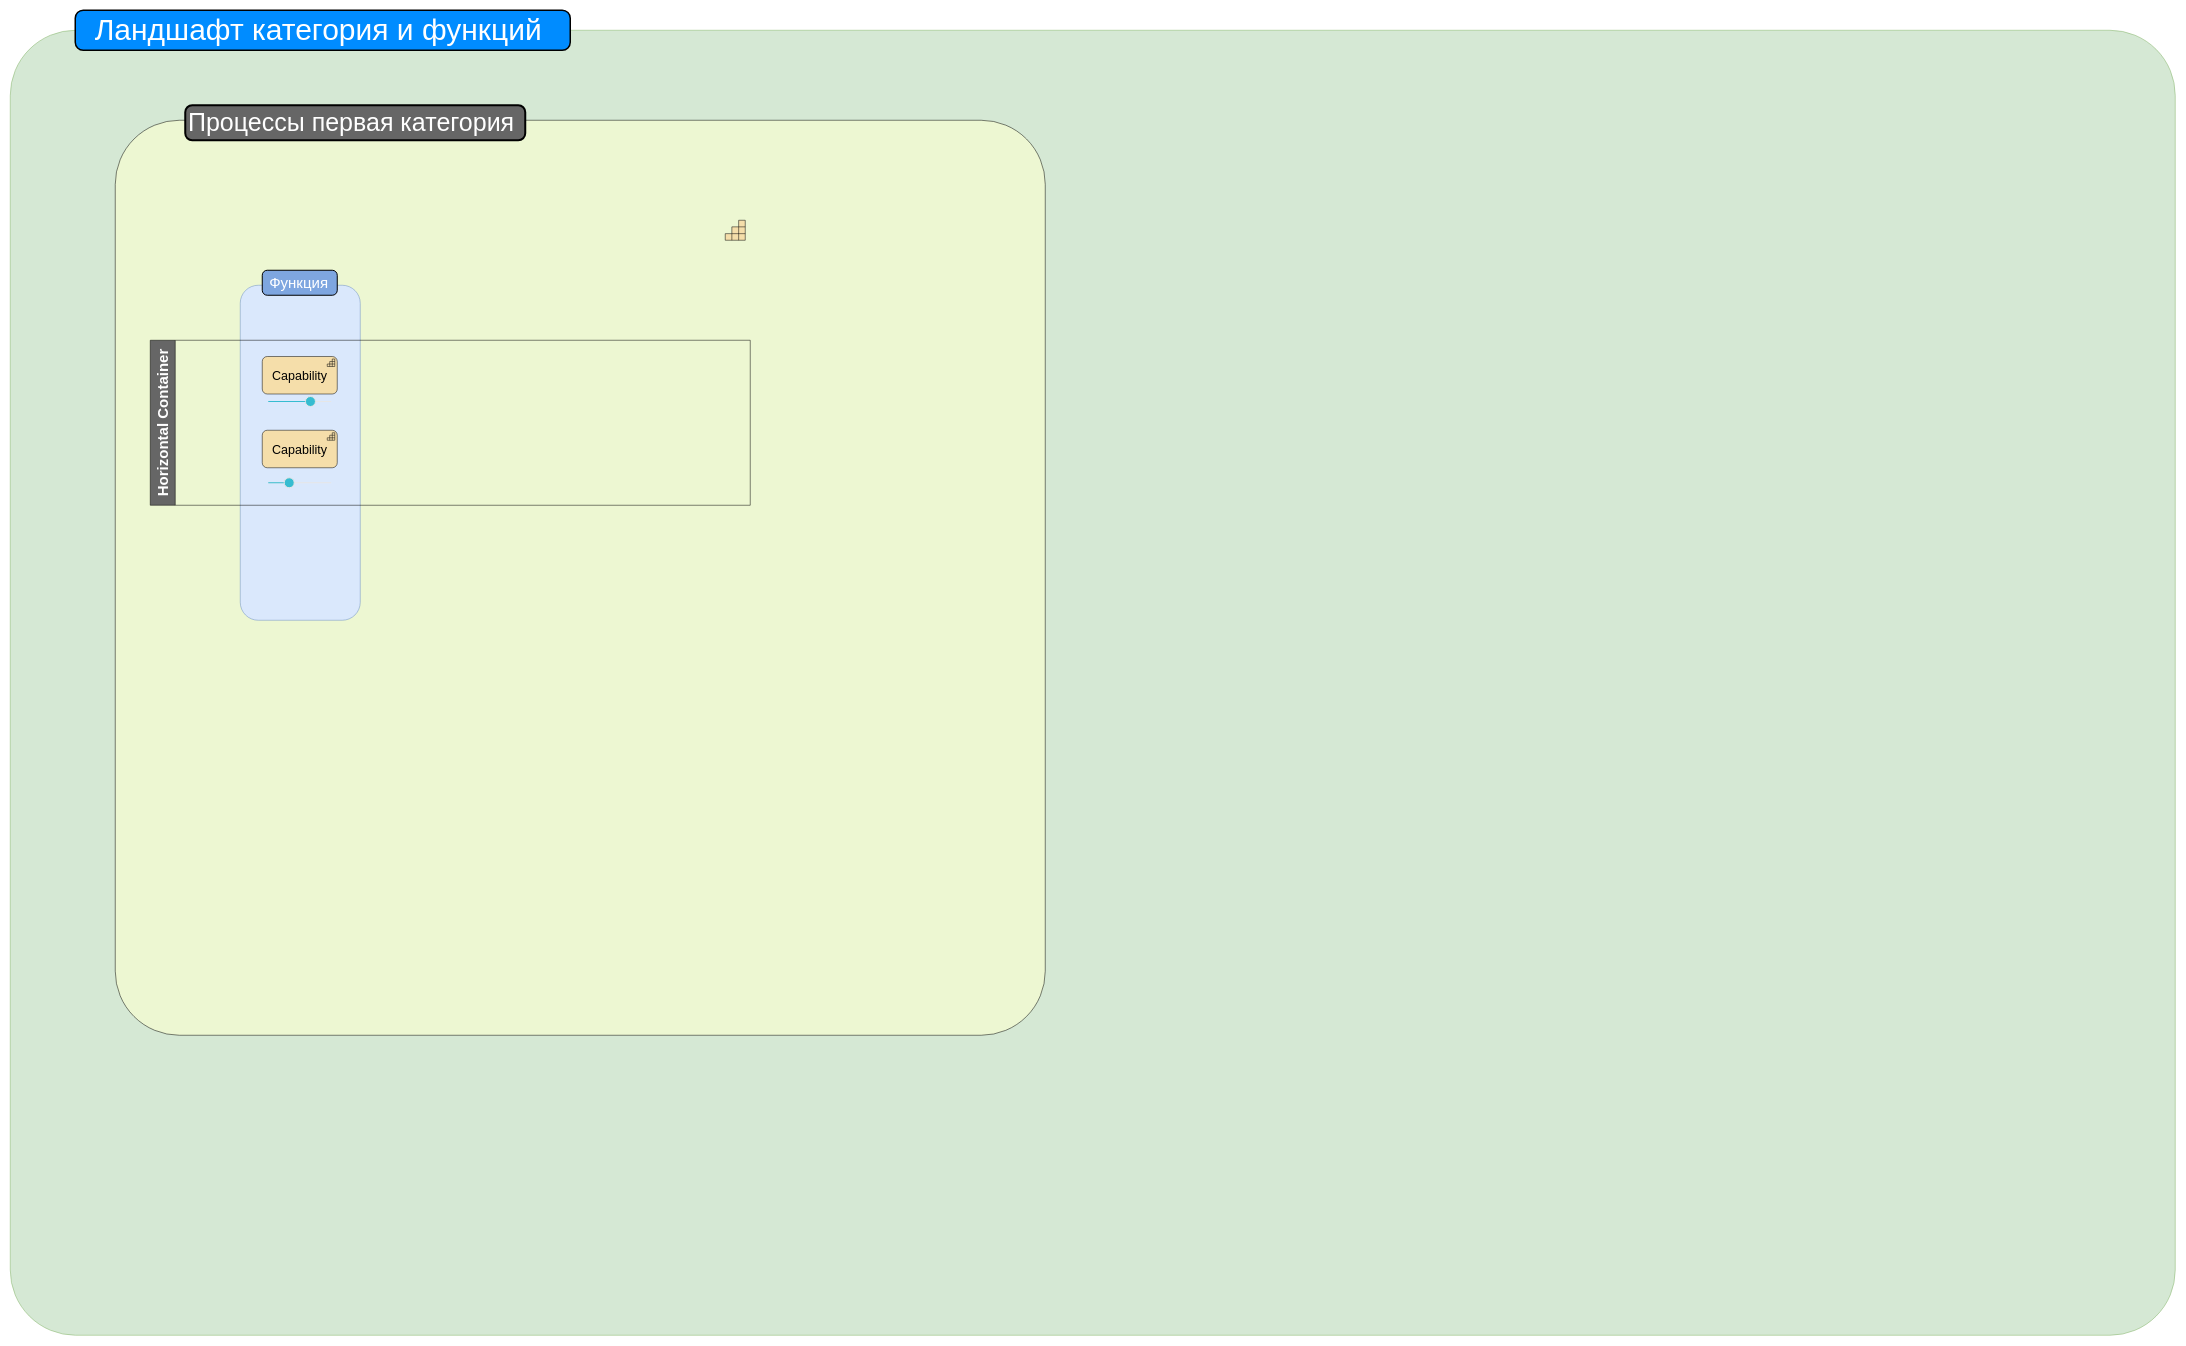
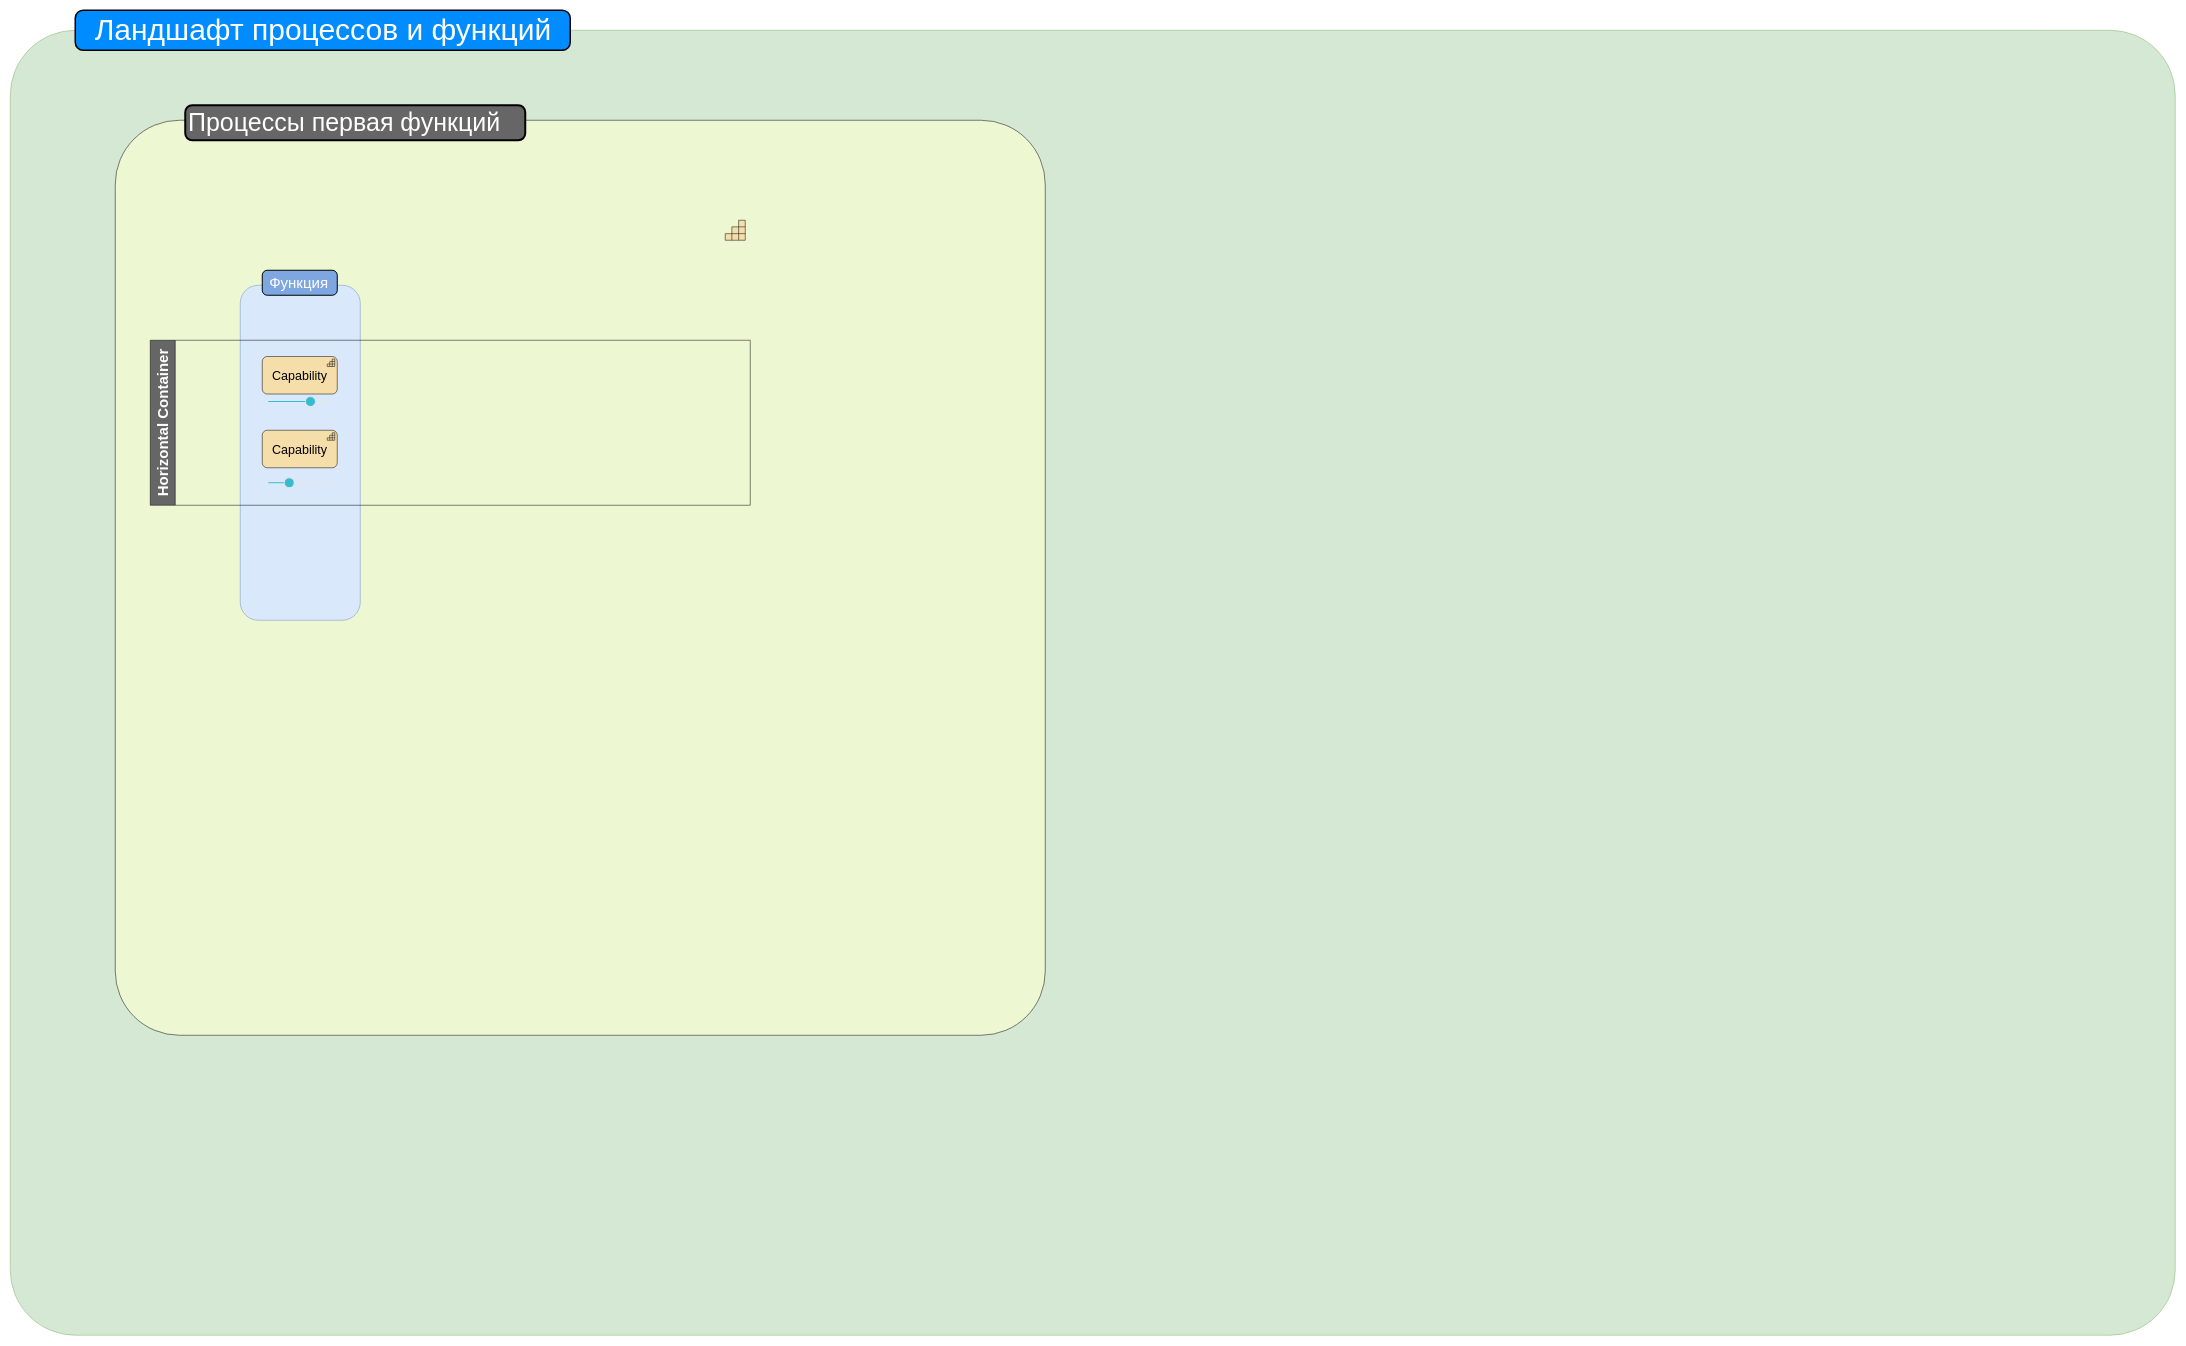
(190, 30) -> (190, 30)
(357, 122) -> (343, 122)
